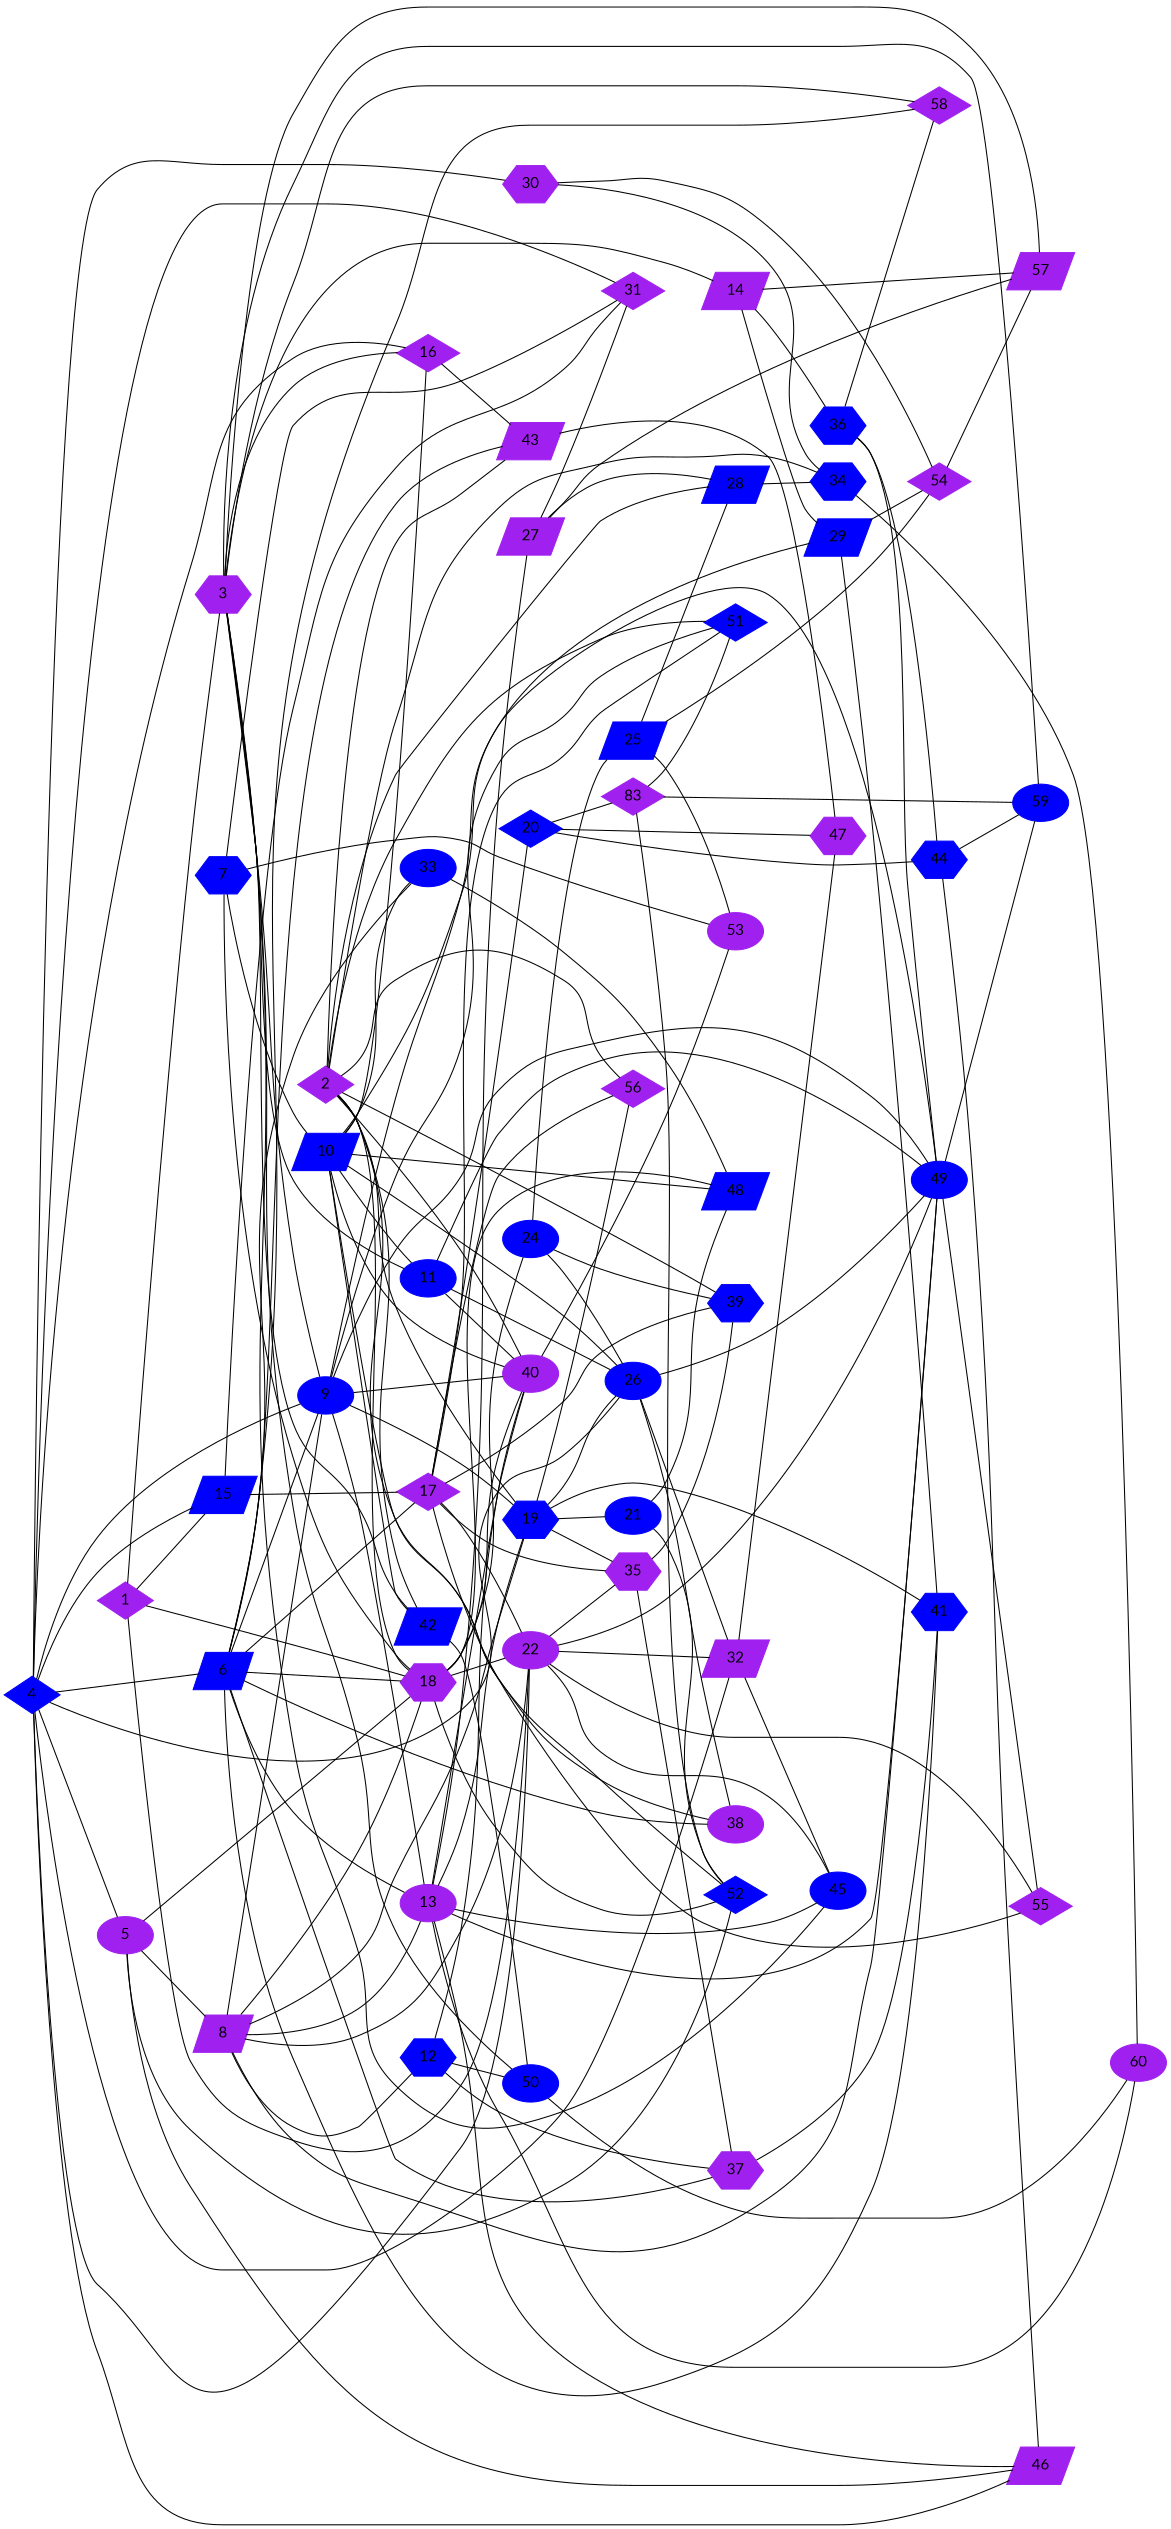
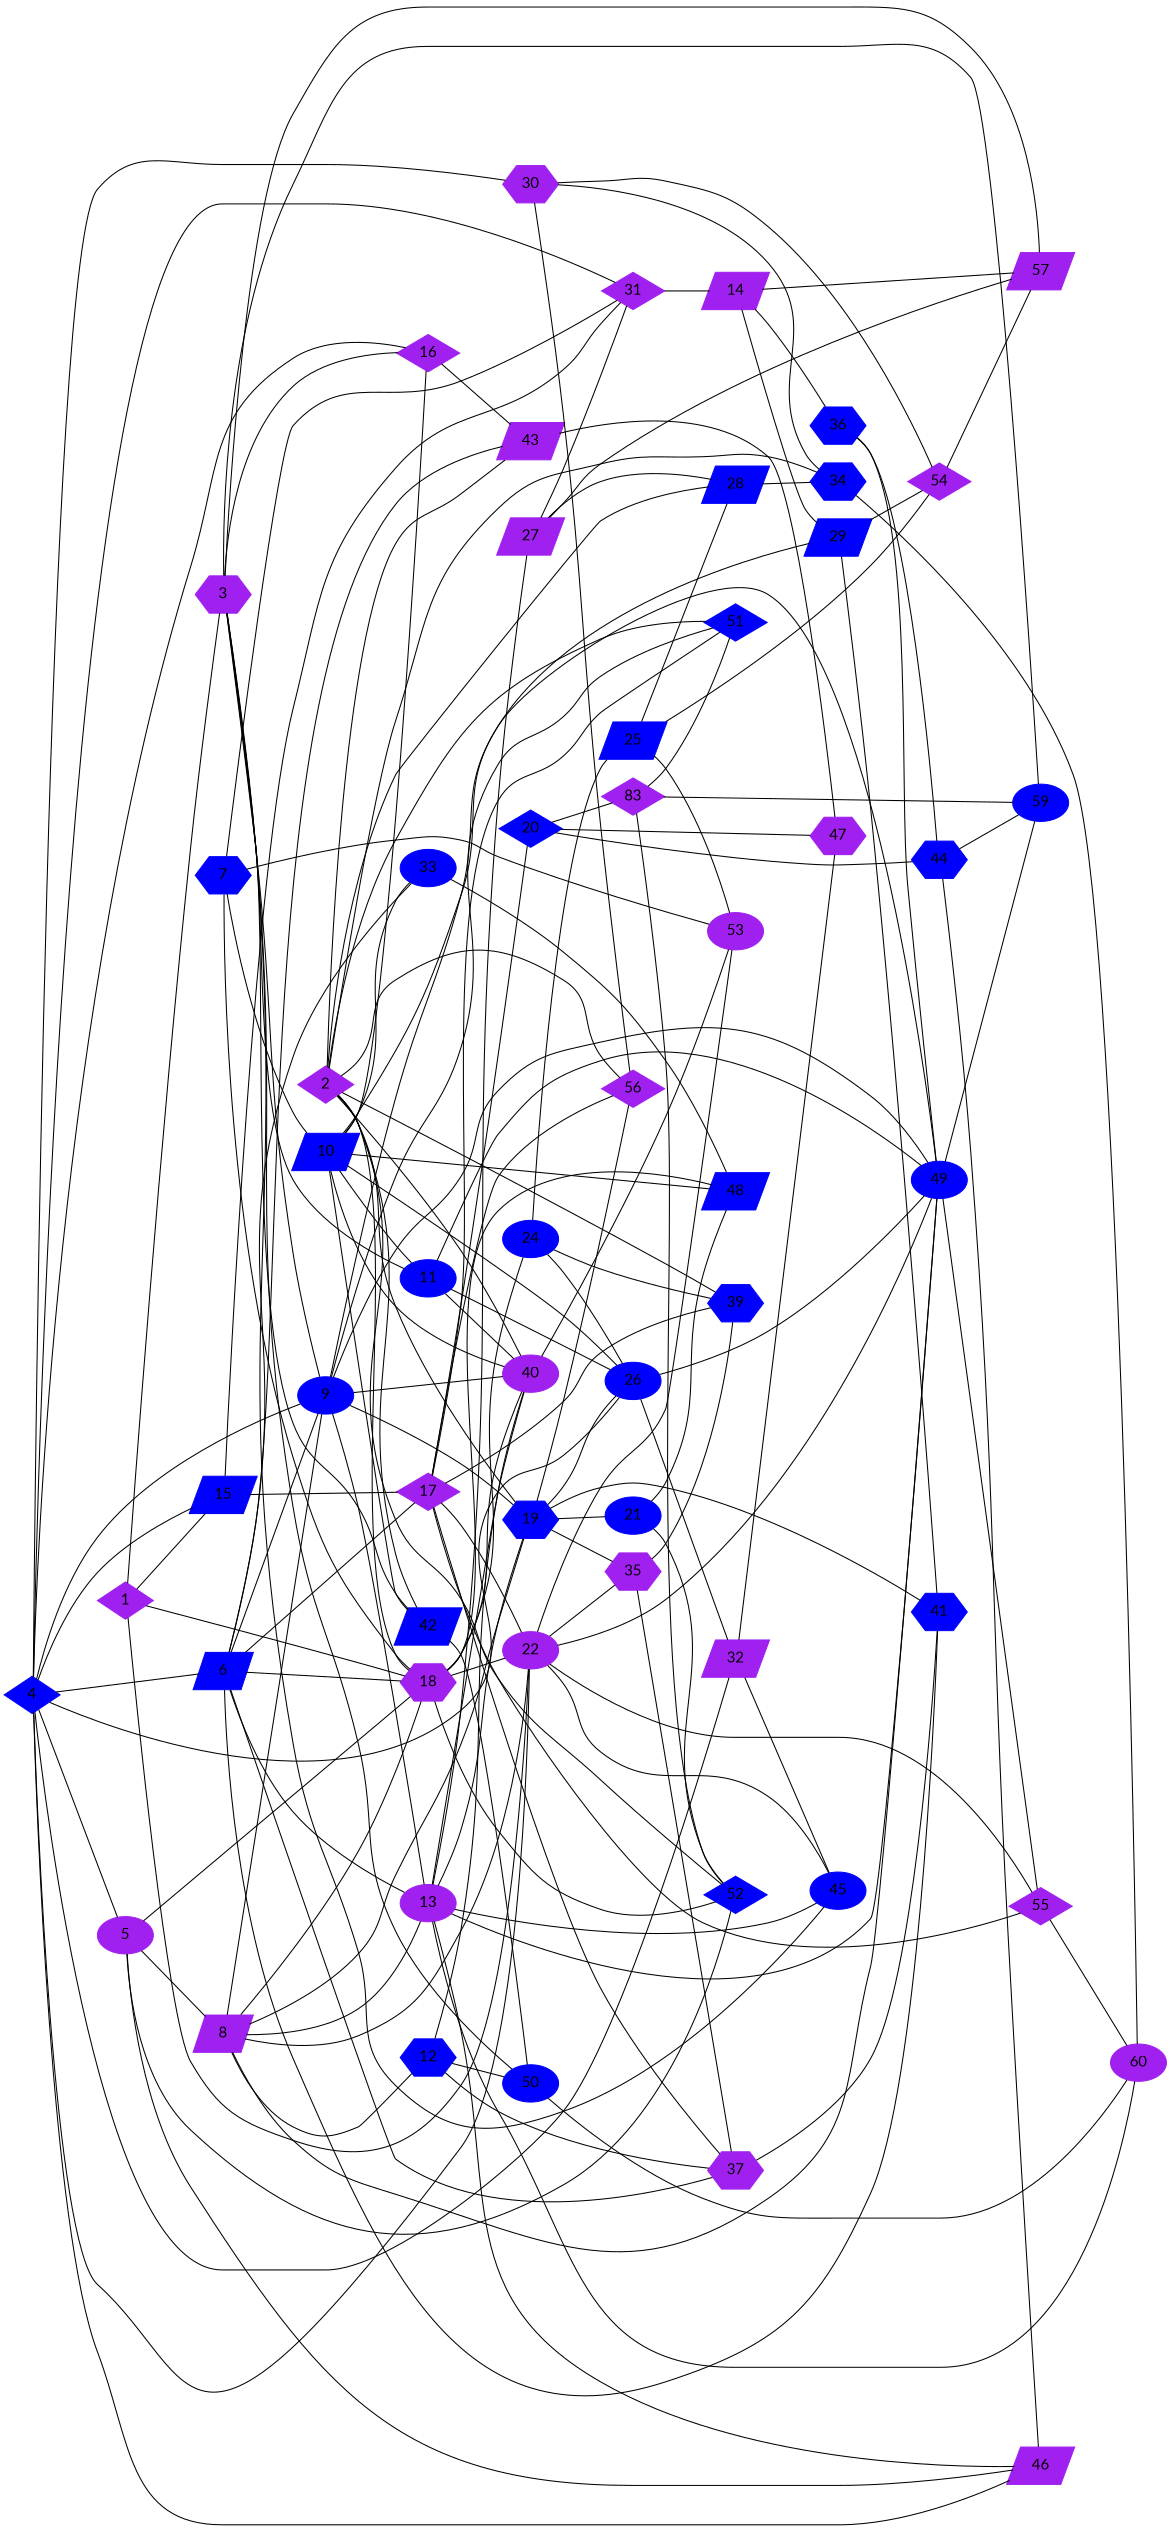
(939, 105) -> none
(366, 261) -> (687, 291)
none -> (582, 615)
(511, 1553) -> (543, 1847)
(634, 1655) -> (682, 1309)
(736, 1824) -> none
none -> (1088, 1983)
